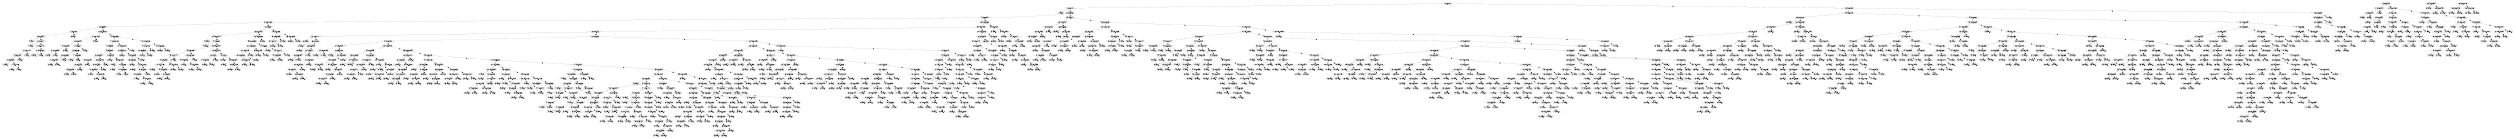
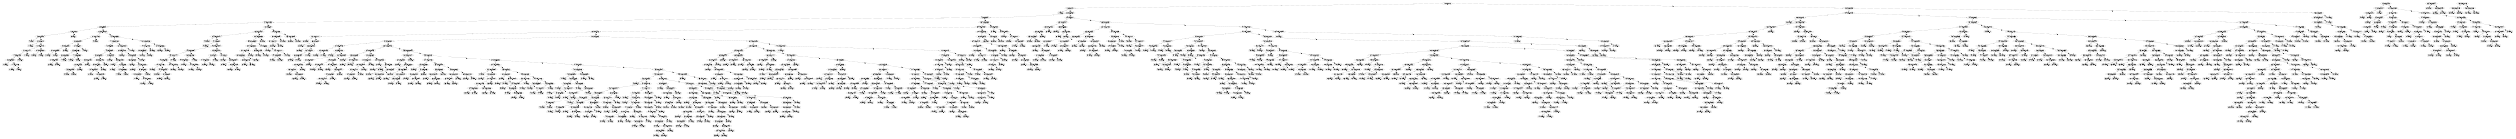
(737, 93) -> (737, 93)
